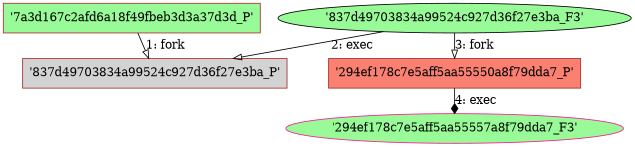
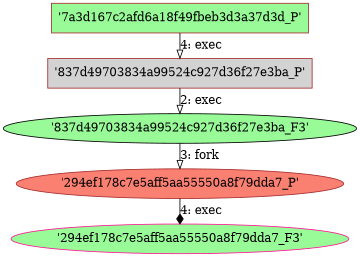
(312, 44) -> (180, 97)
(165, 46) -> (201, 46)
(455, 73) -> (180, 184)
(455, 128) -> (180, 239)
